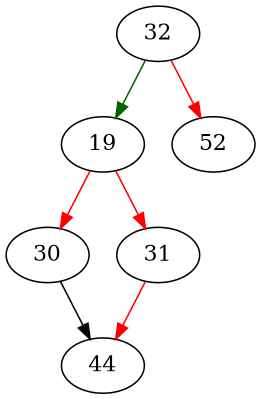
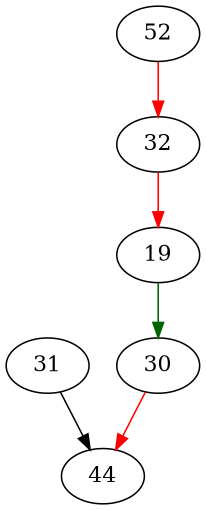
(134, 82) -> (158, 192)
(182, 82) -> (158, 82)
(79, 193) -> (158, 303)
(127, 193) -> none
(72, 303) -> (134, 414)
(134, 303) -> (72, 414)
